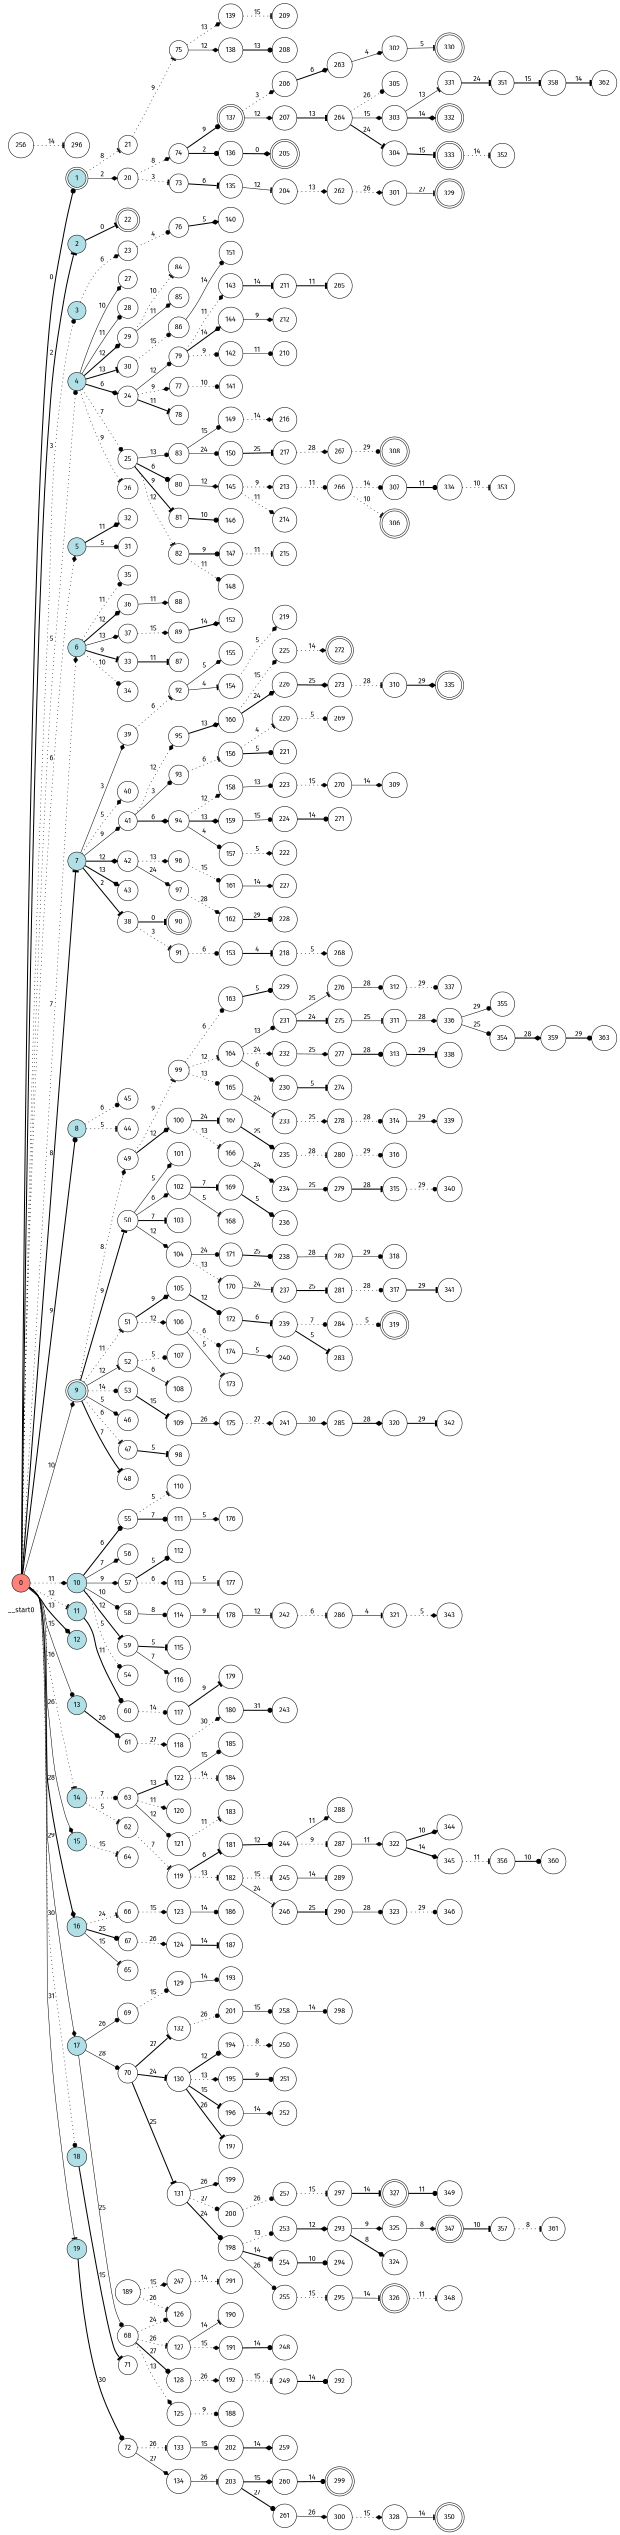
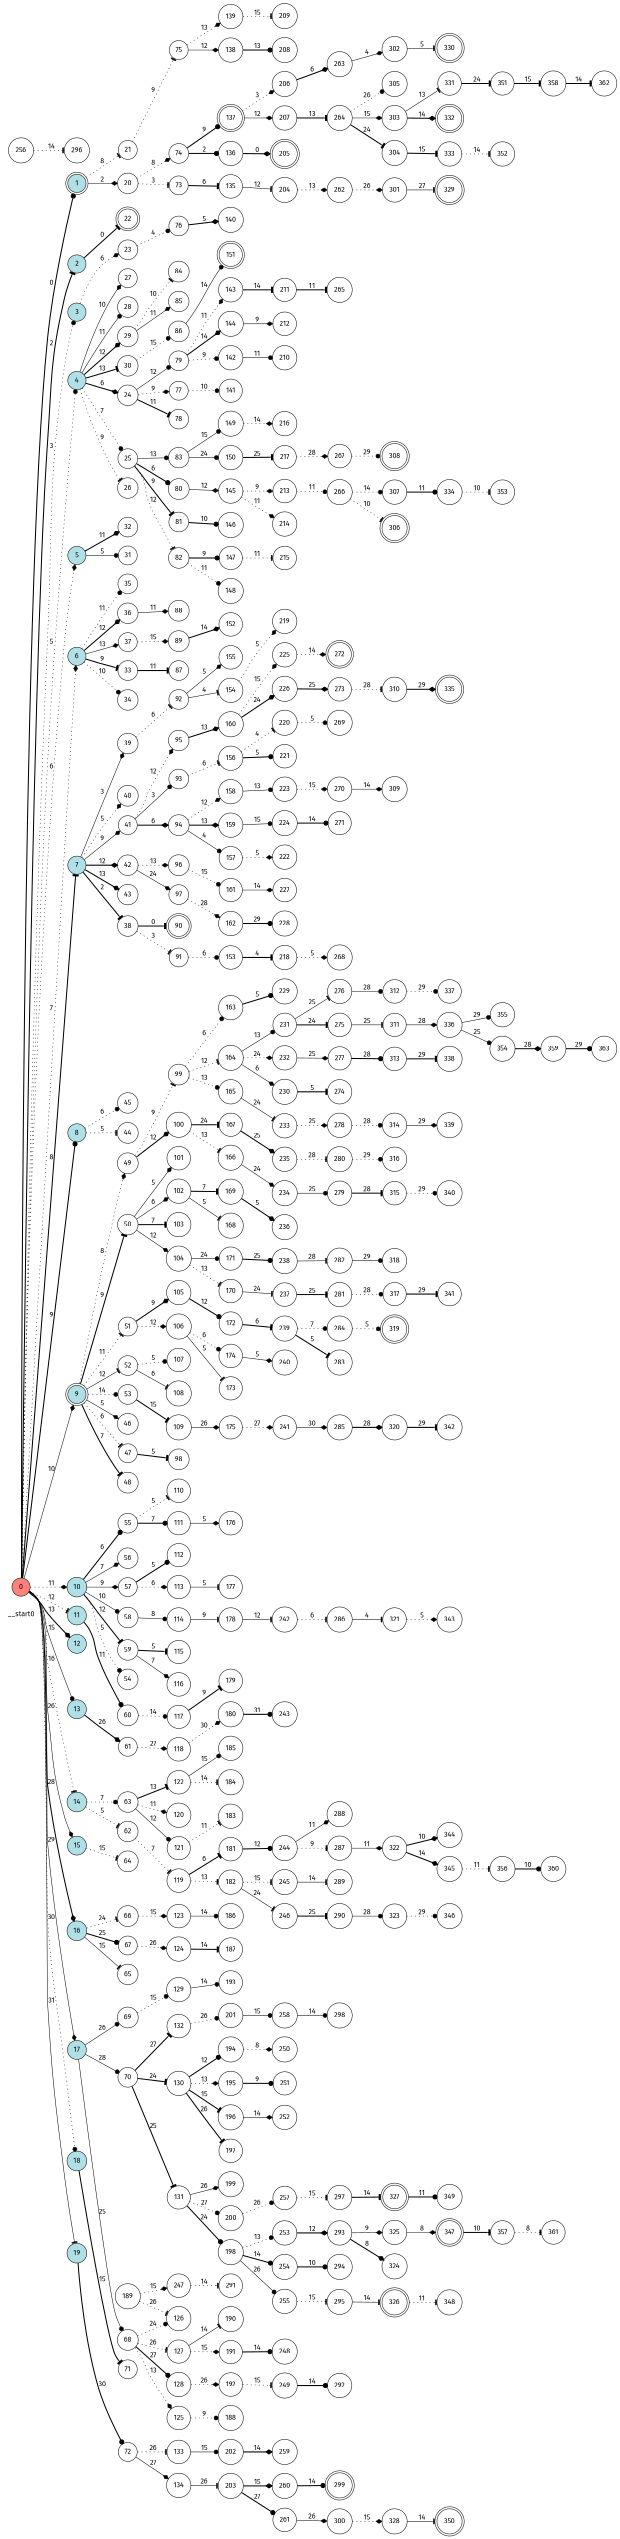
(450, 155) -> (450, 154)
(231, 253) -> (231, 255)
